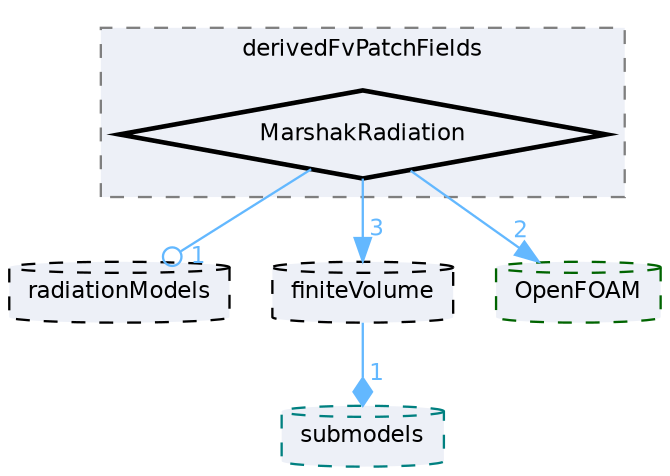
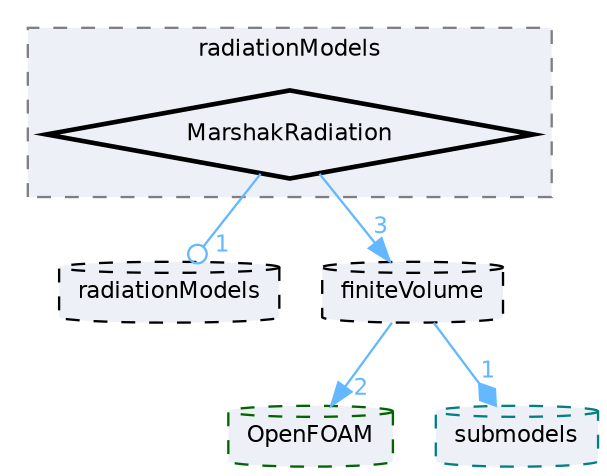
(363, 50) -> (290, 50)
(468, 211) -> (369, 355)
